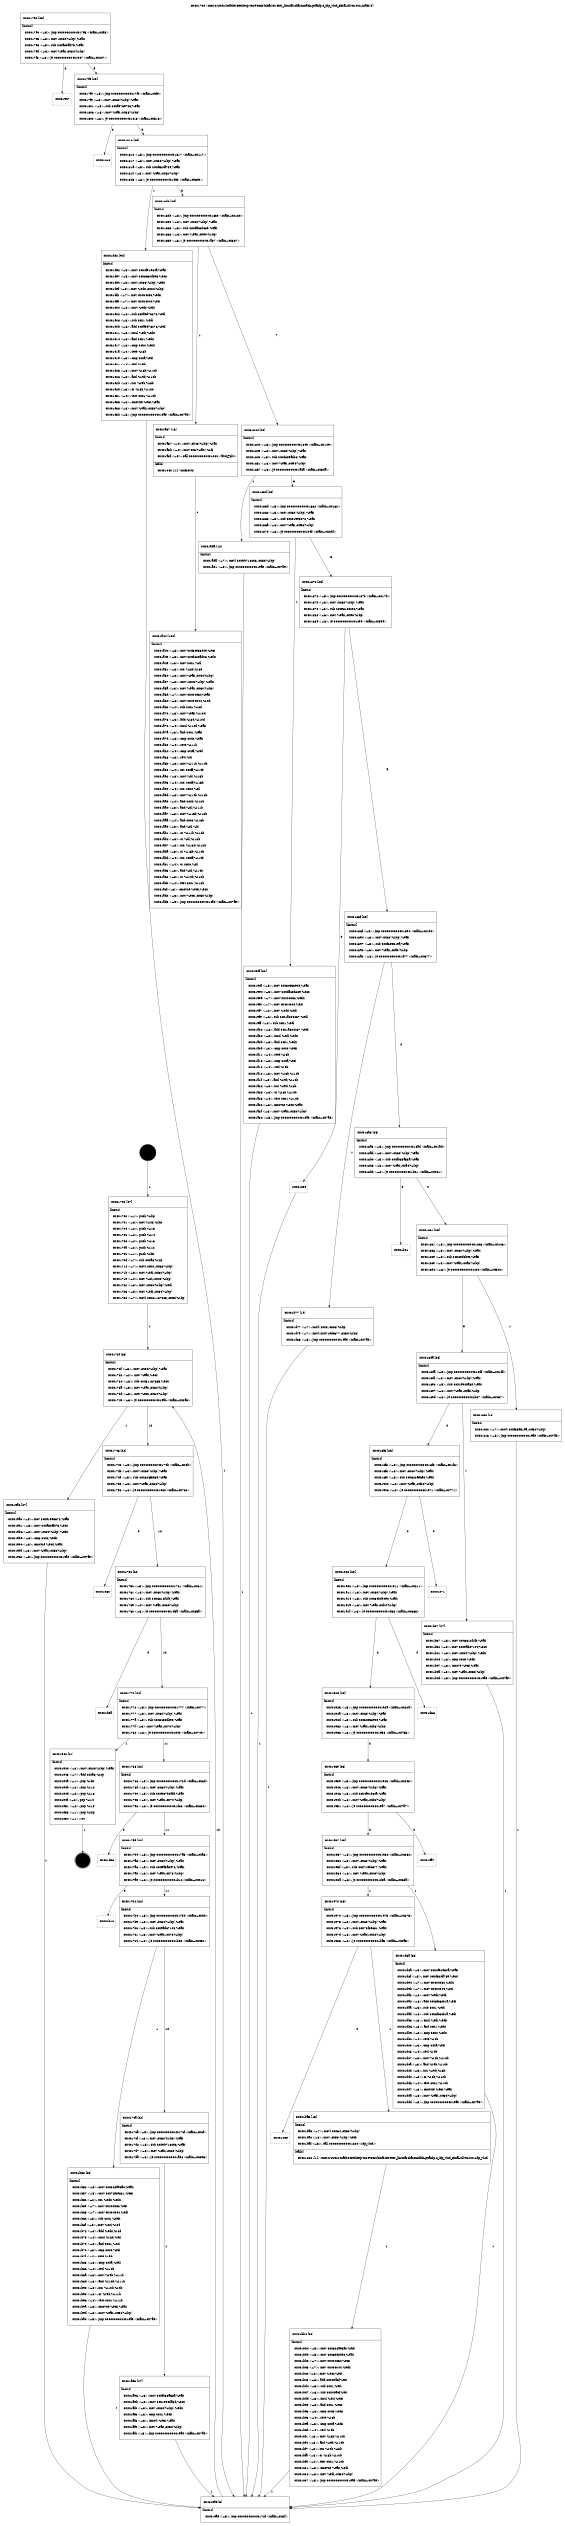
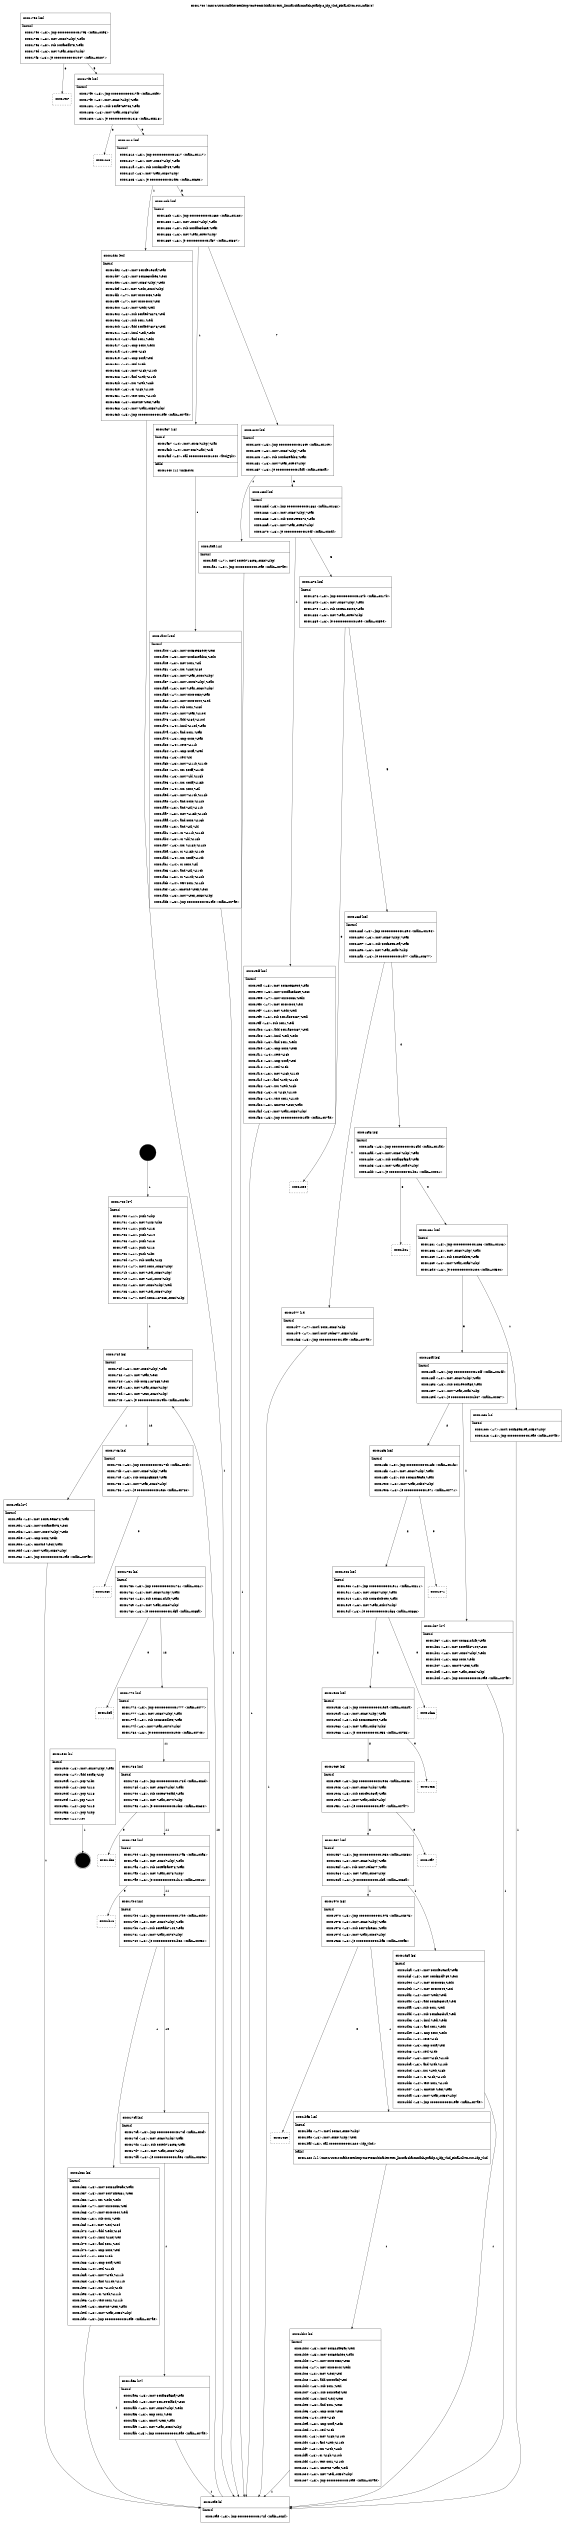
(154, 1530) -> none
(123, 1744) -> none
none -> (427, 1787)
(258, 1841) -> (232, 1702)
